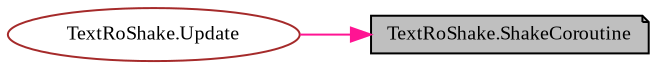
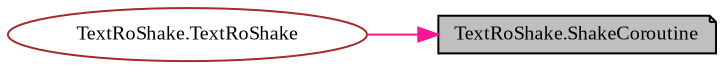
(154, 35) -> (187, 35)
